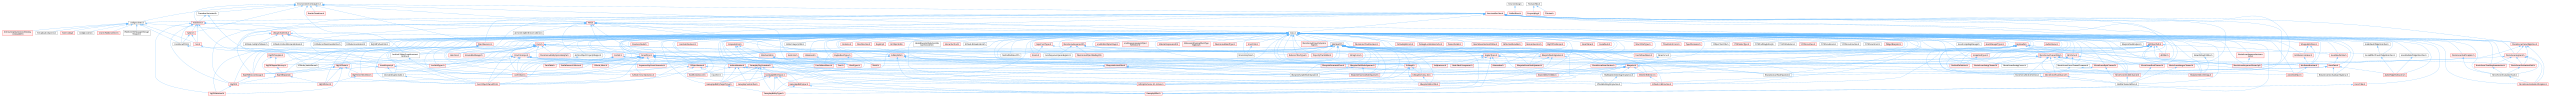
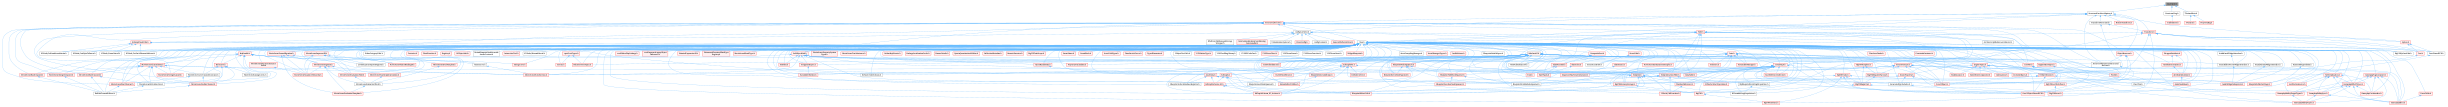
none -> (2172, 4)
(588, 55) -> none
